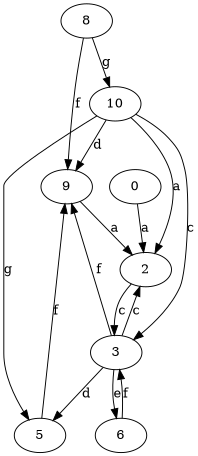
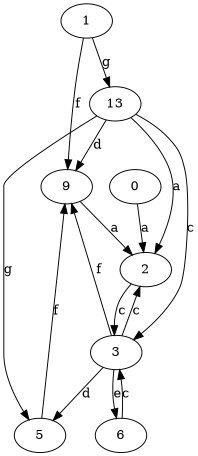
(87, 21) -> (87, 21)
(115, 104) -> (115, 104)
(126, 394) -> (126, 394)
